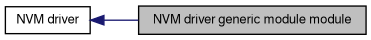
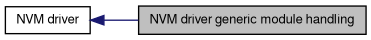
(252, 20) -> (252, 20)
